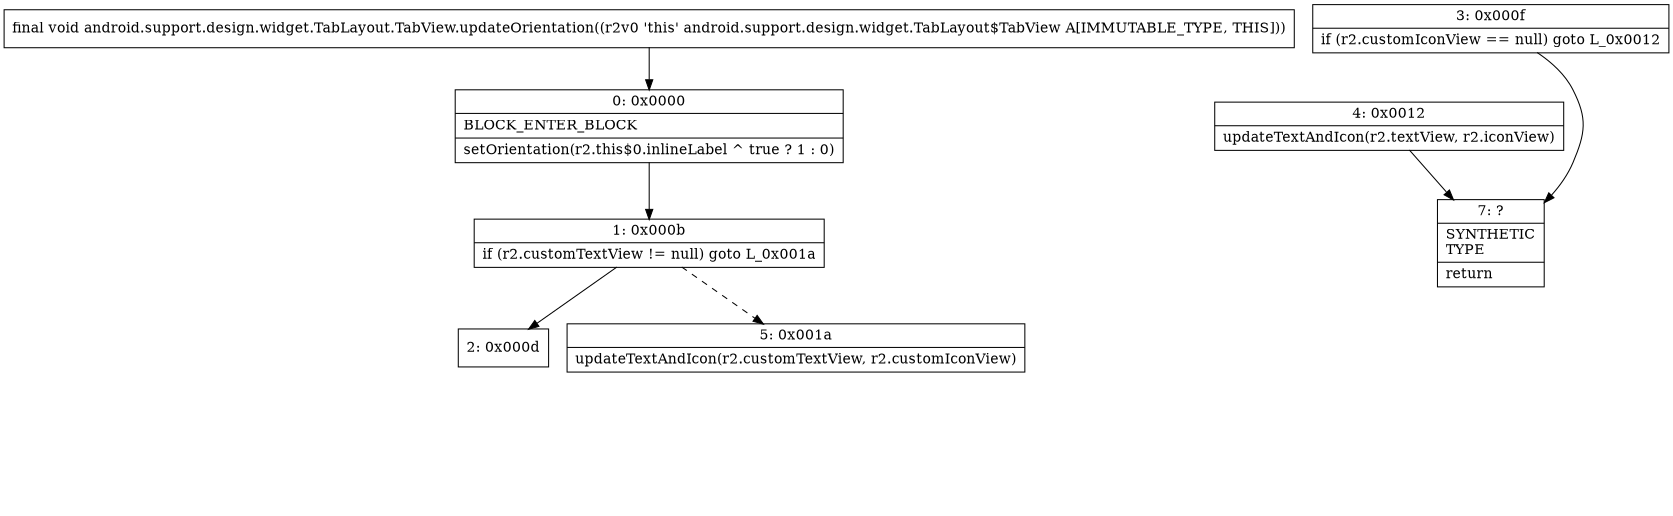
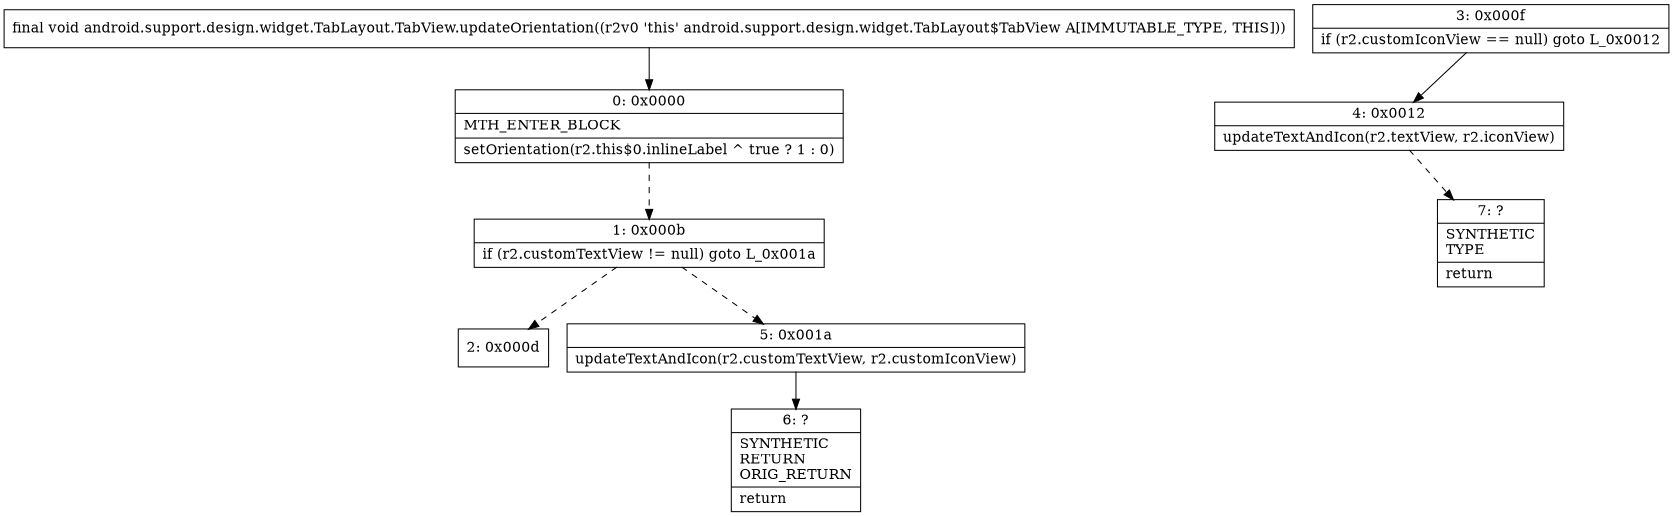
(1583, 120) -> (1444, 74)
(551, 125) -> (542, 125)
(1428, 171) -> (1428, 171)
(649, 186) -> (649, 186)
(577, 295) -> (577, 295)
none -> (796, 460)
